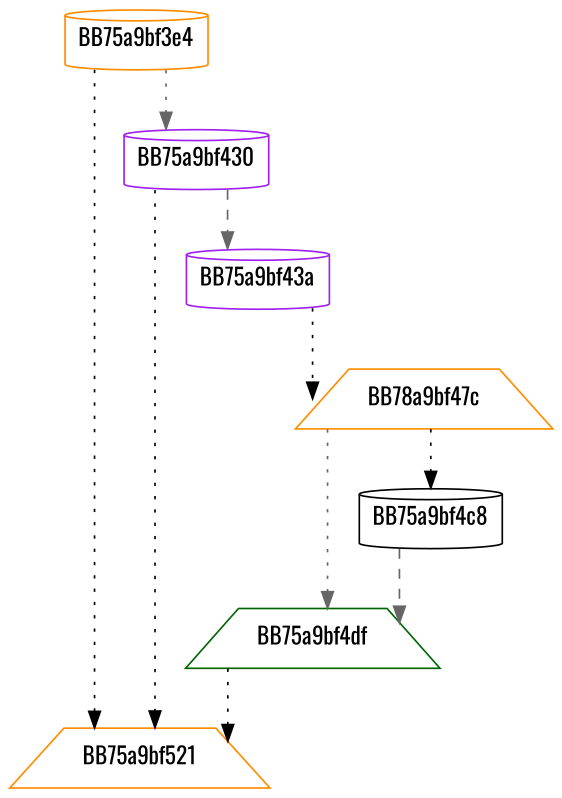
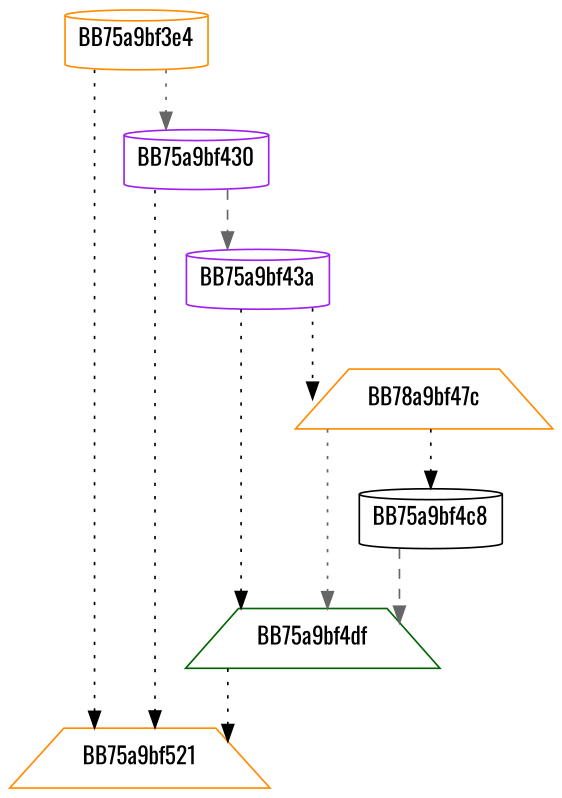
none -> (241, 450)
